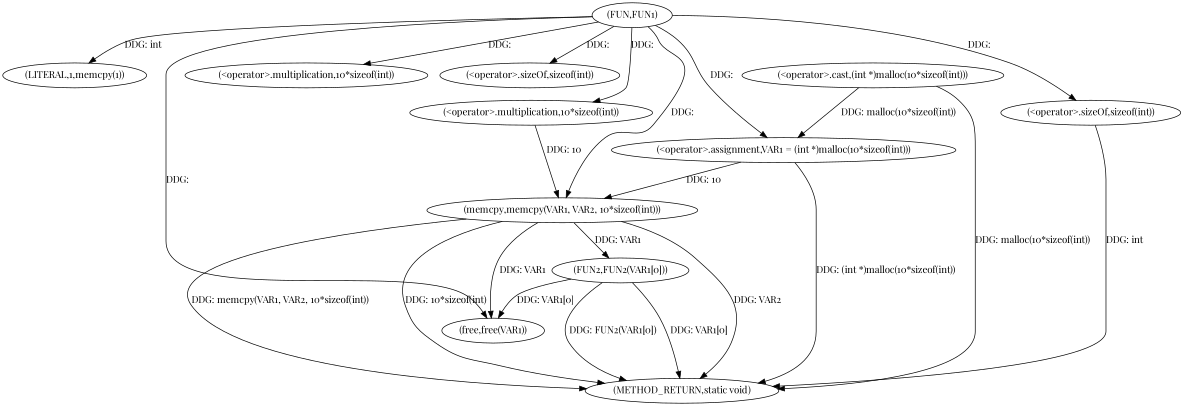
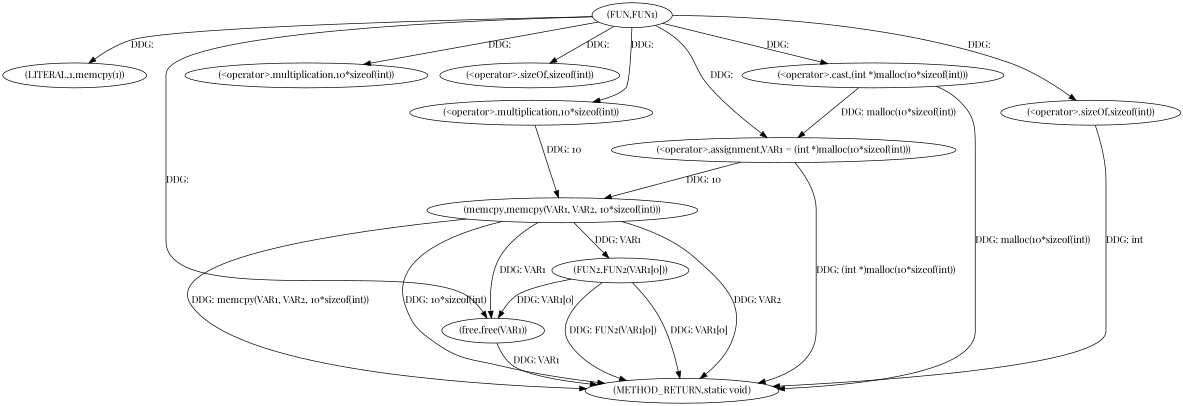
(144, 45) -> (144, 45)
(655, 123) -> (742, 43)
none -> (537, 375)
